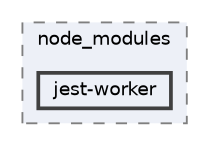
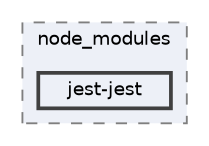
(105, 91) -> (105, 91)
